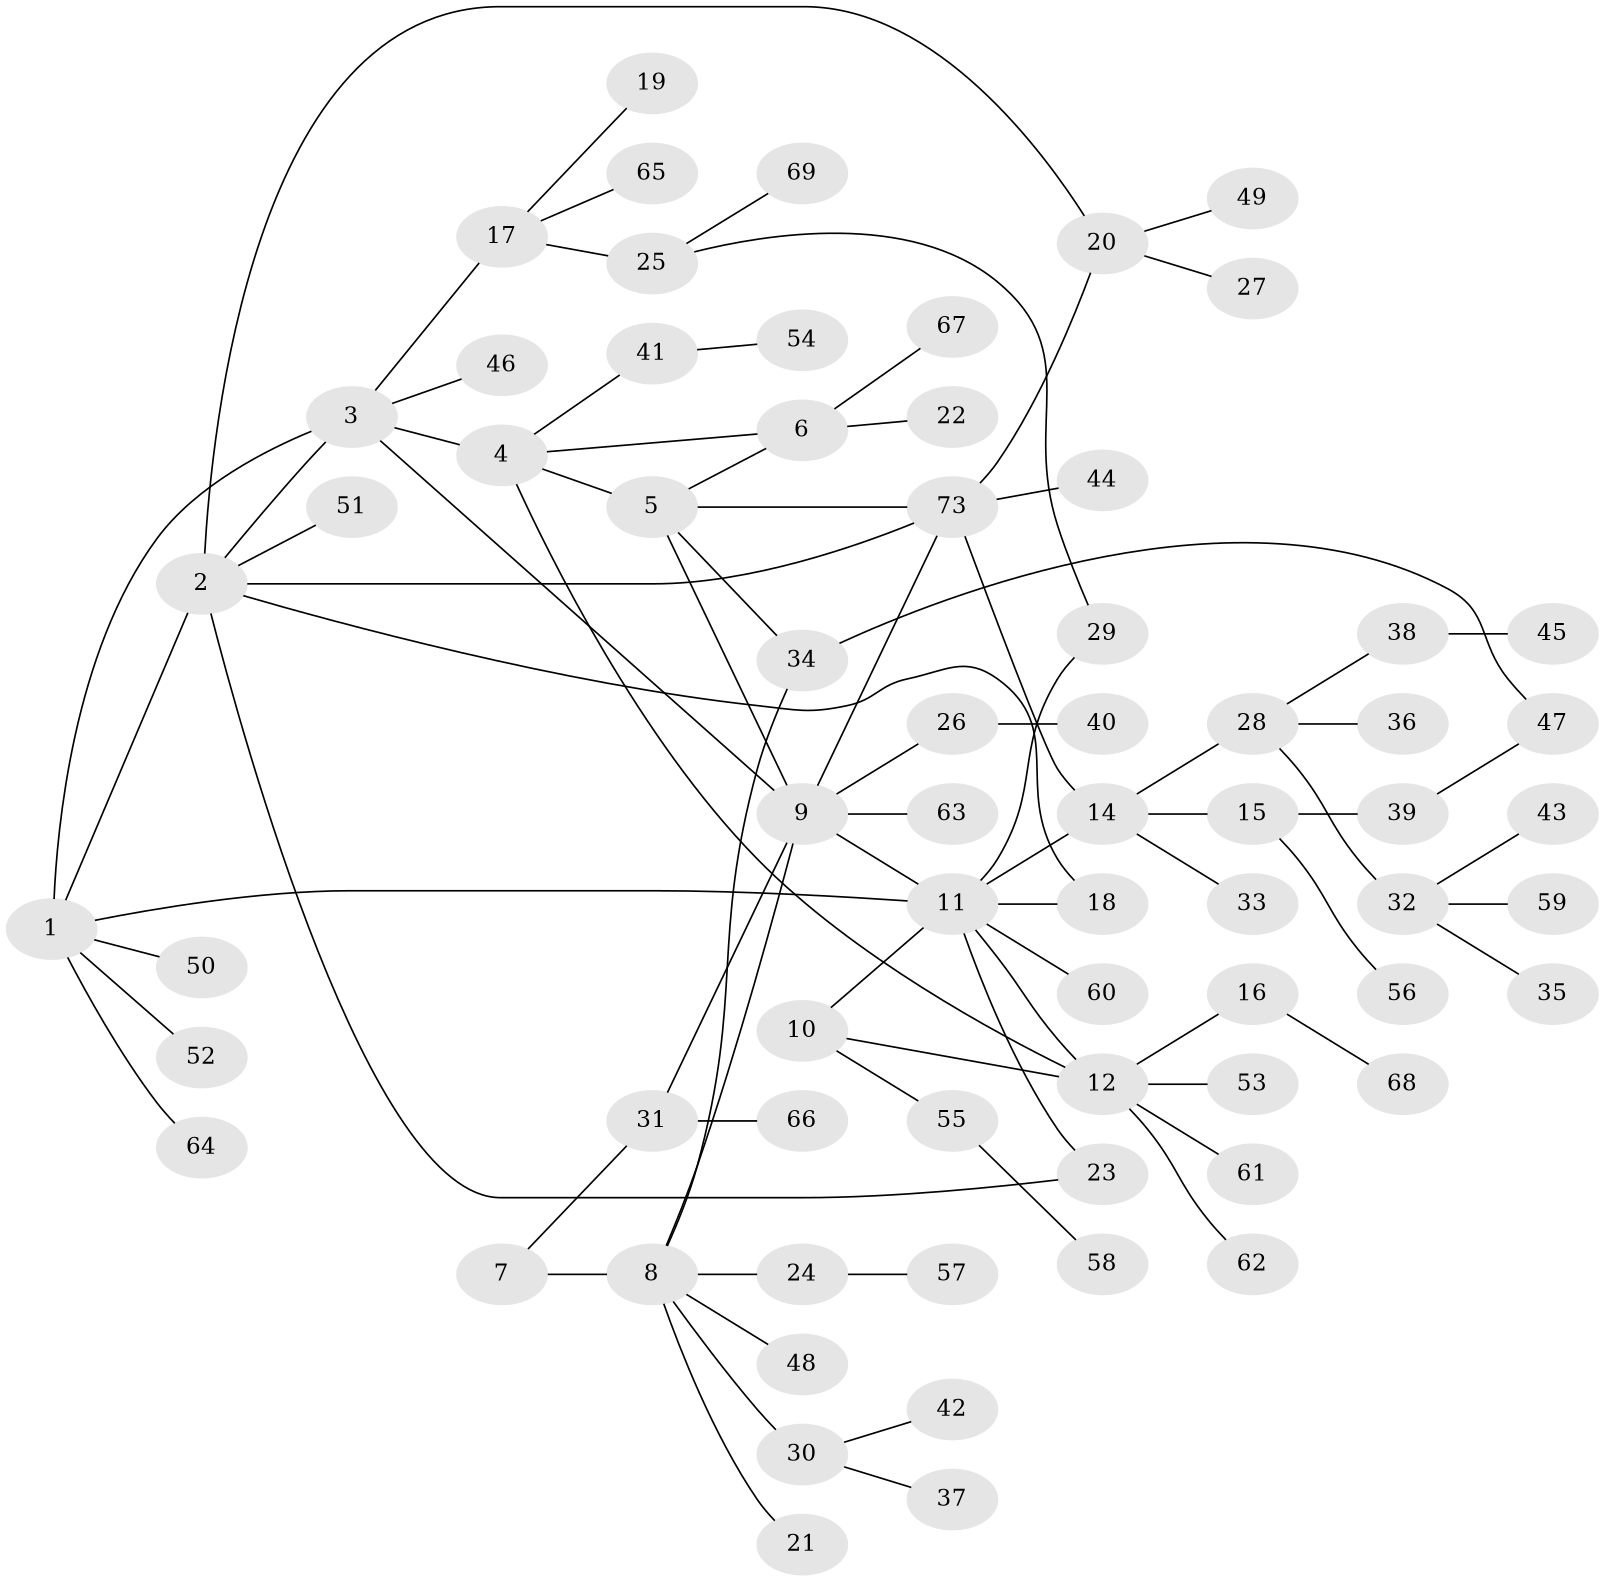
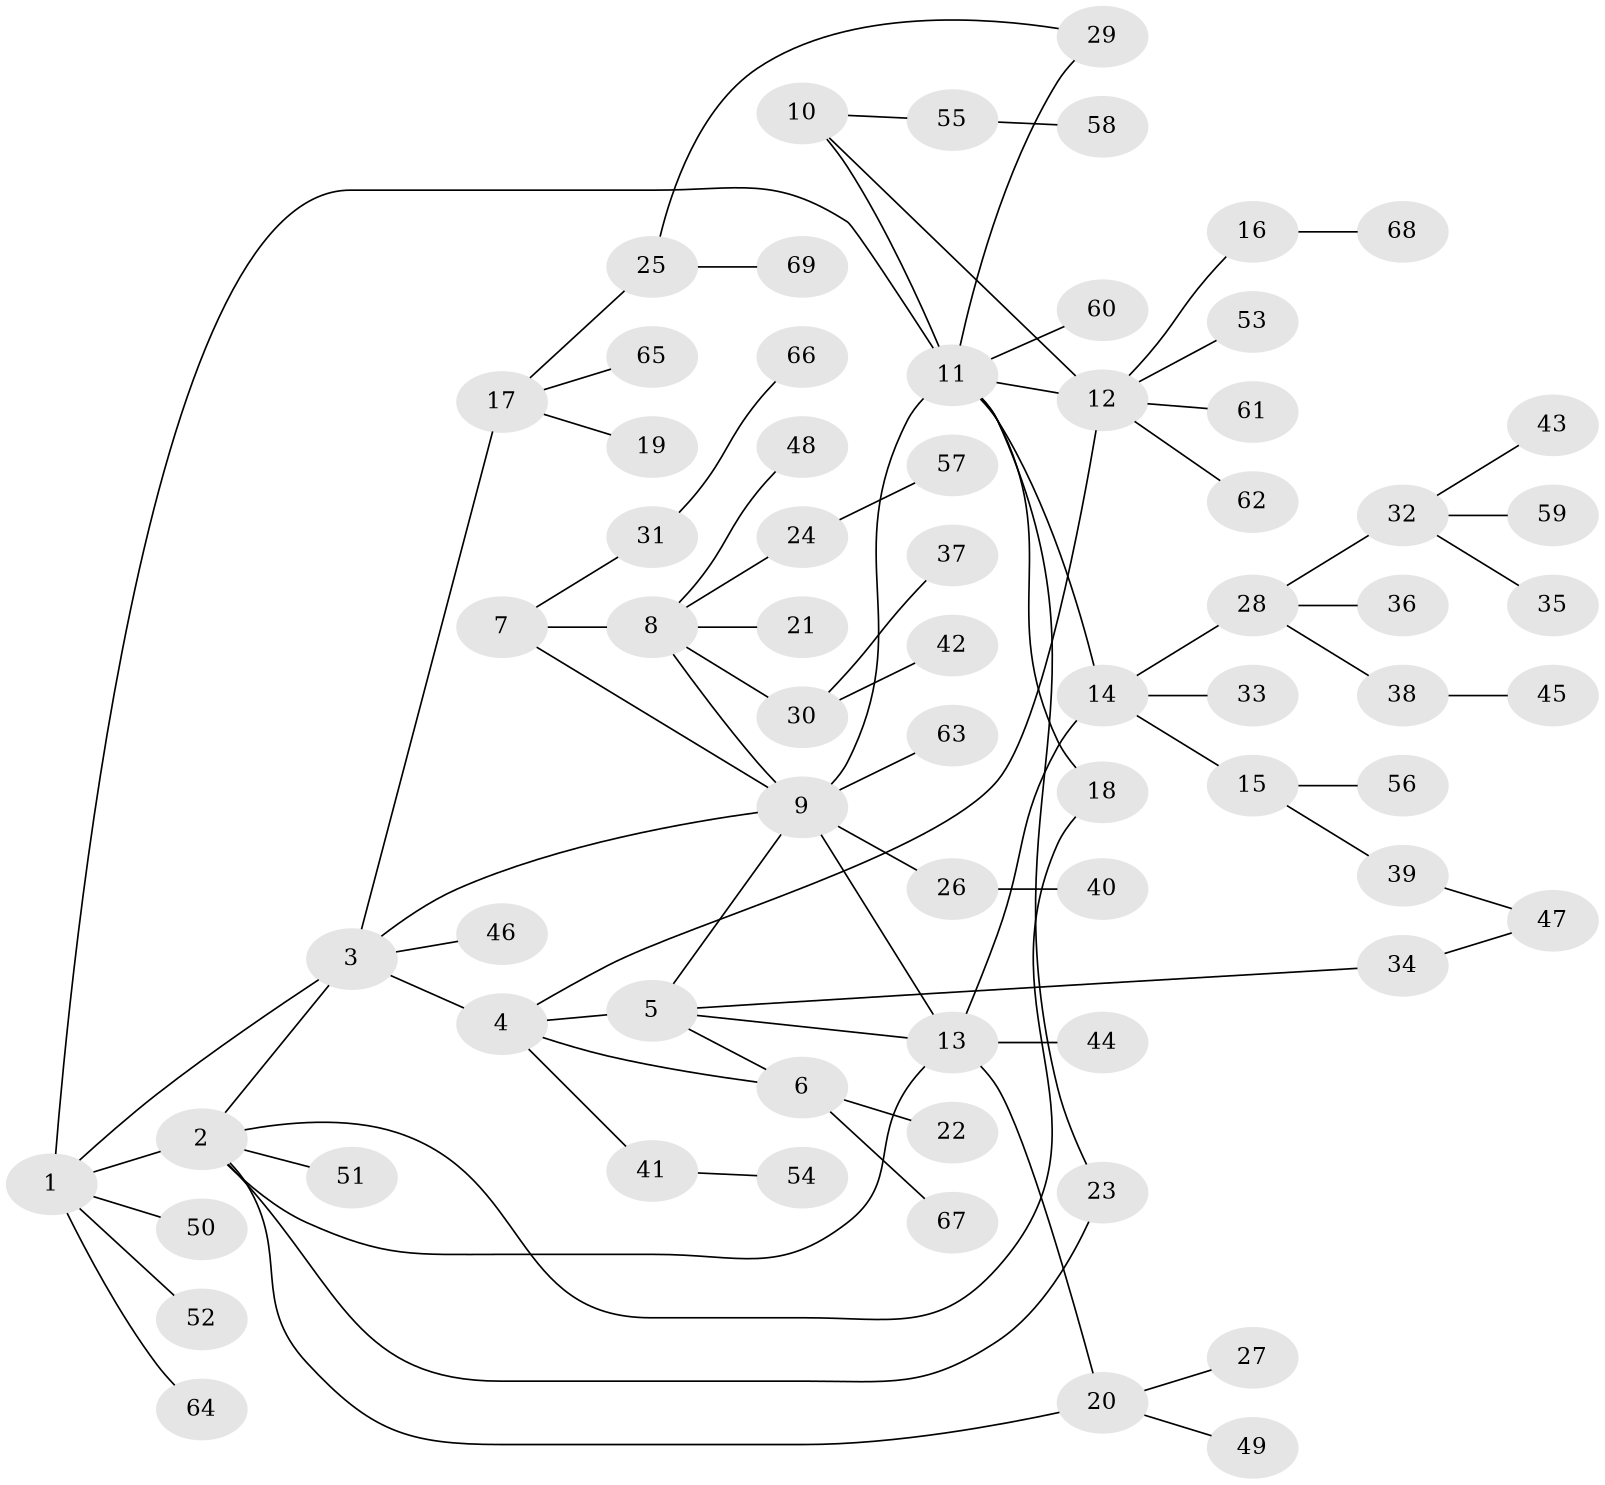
(952, 507) -> (952, 1043)
(715, 993) -> (652, 717)
(725, 996) -> none
